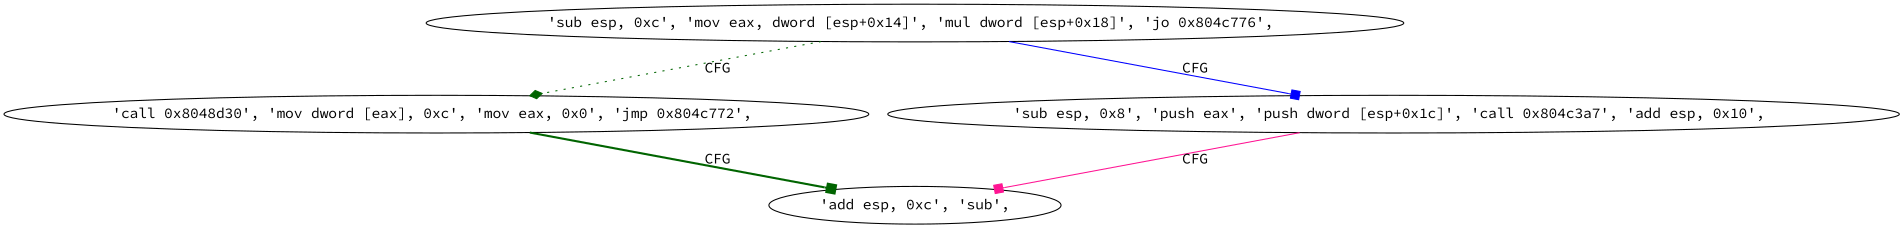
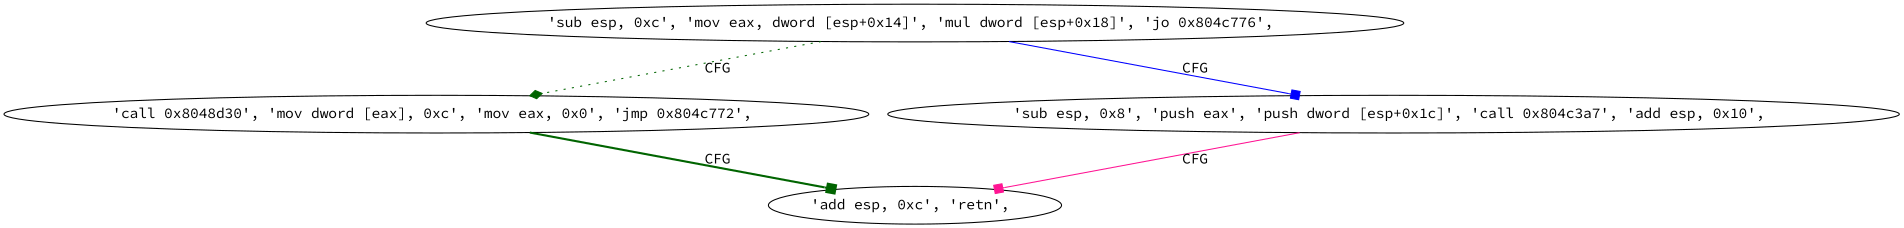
(915, 205) -> (915, 205)
